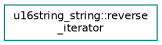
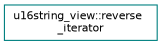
(81, 23) -> (81, 23)
